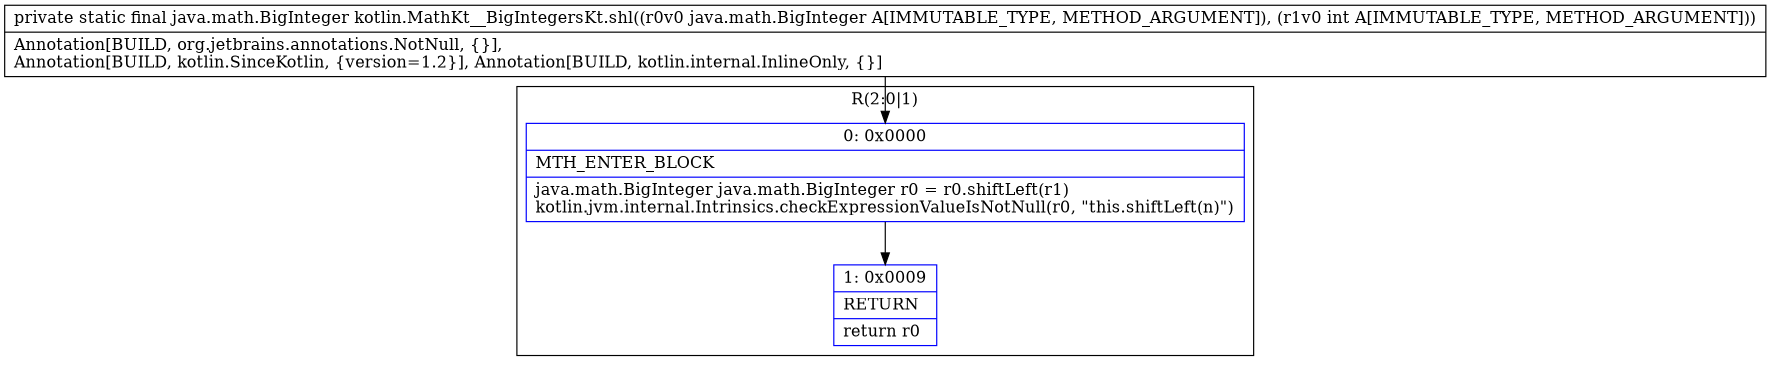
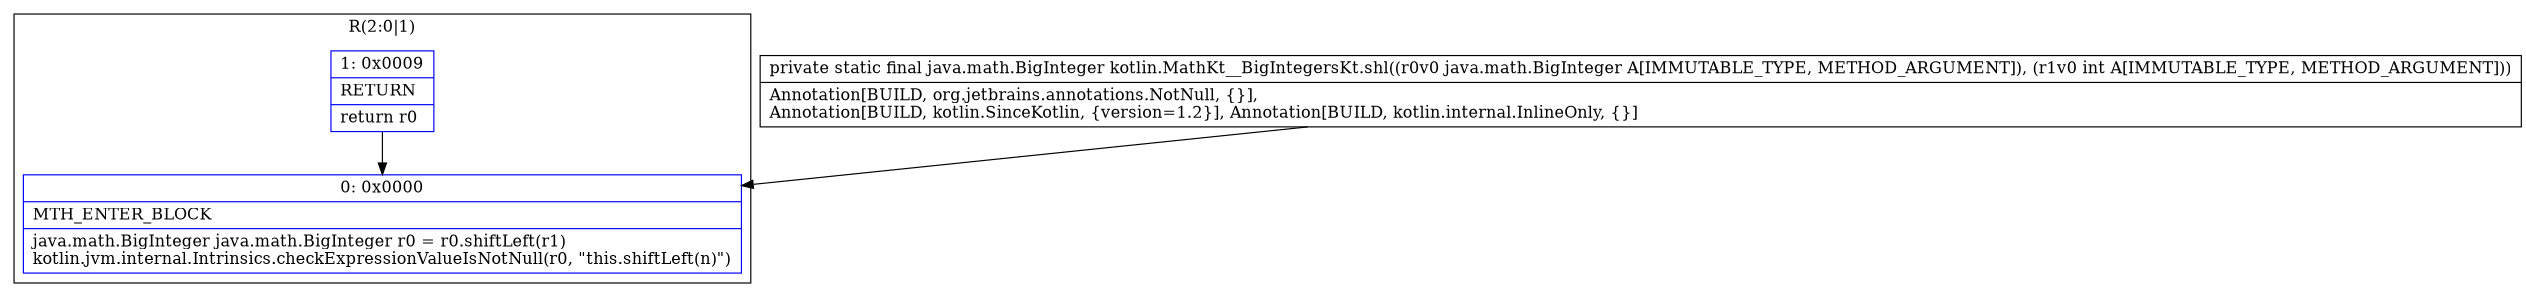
(885, 237) -> (382, 147)
